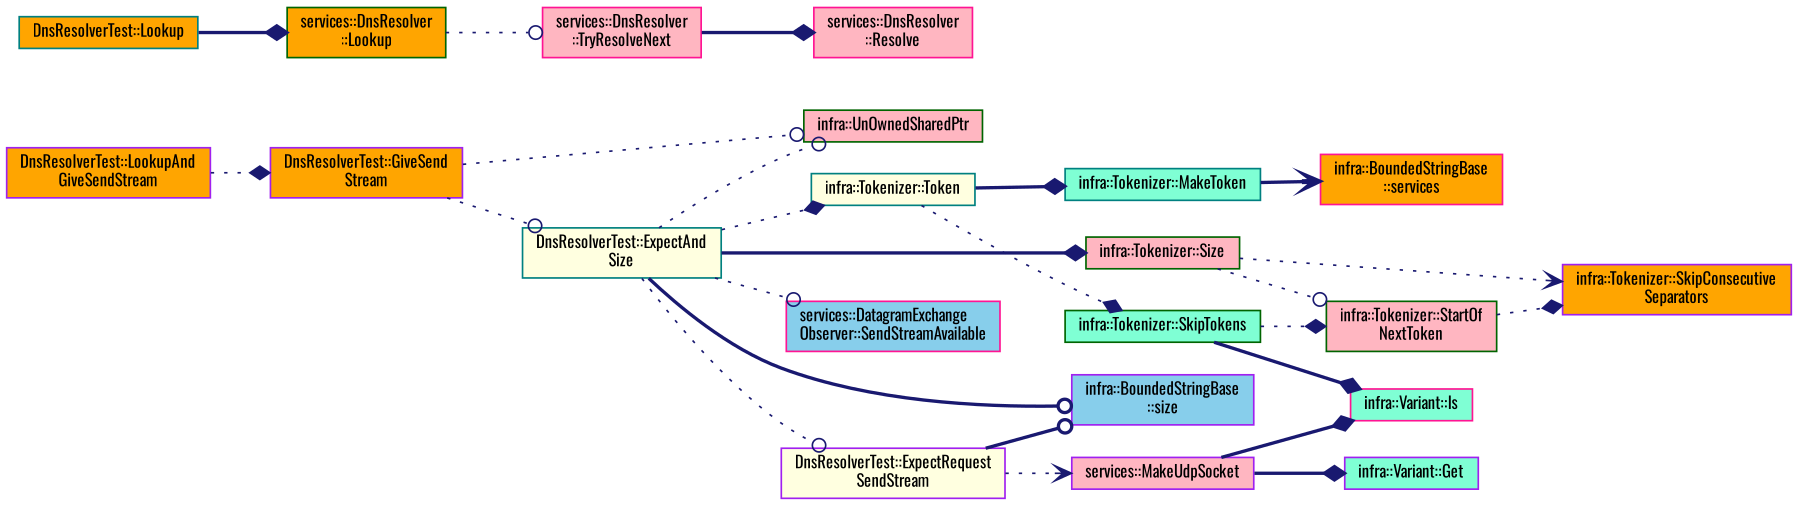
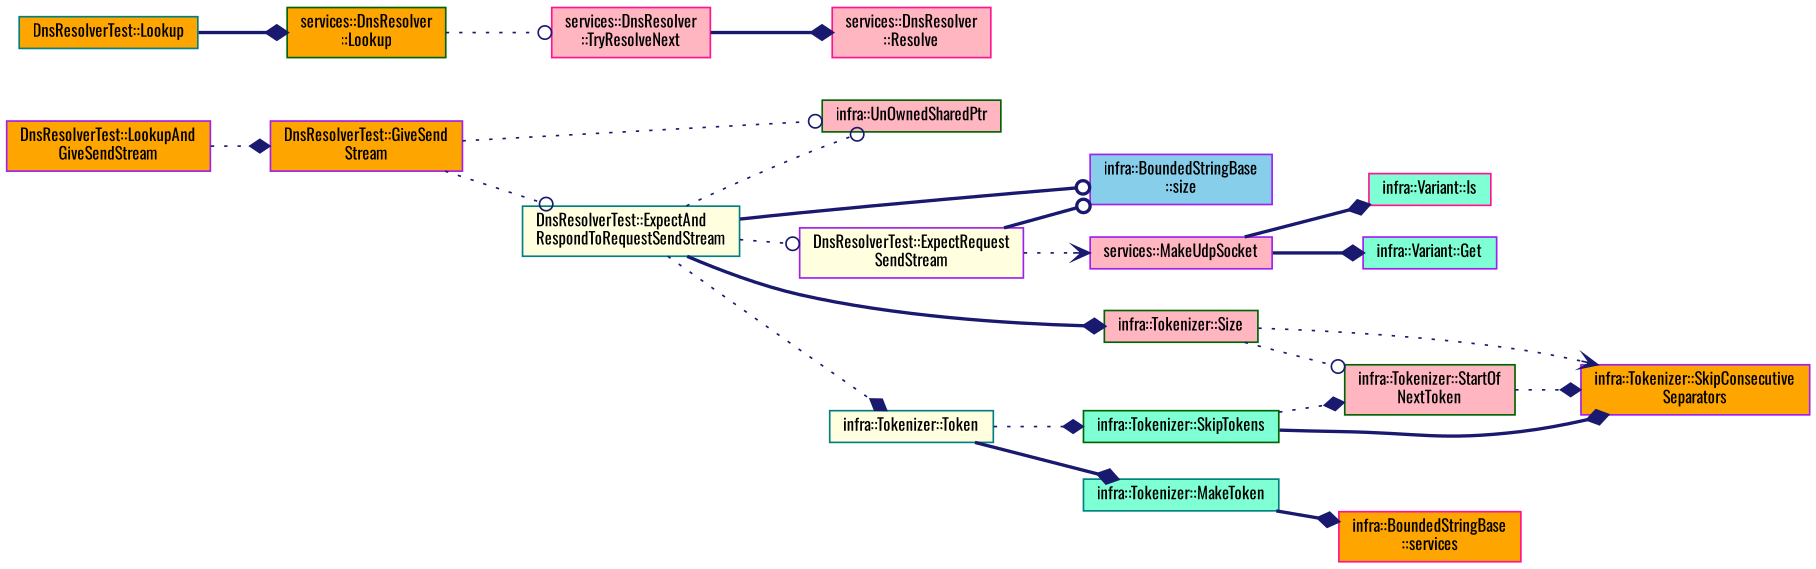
(1282, 182) -> (1297, 514)
(622, 253) -> (631, 231)
(893, 326) -> none
(1277, 362) -> (1434, 436)
